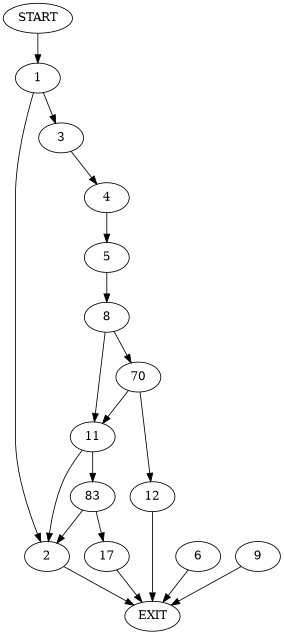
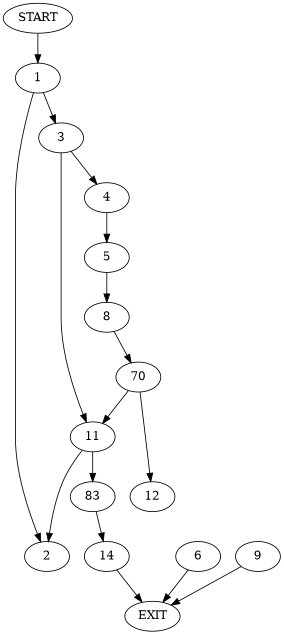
(100, 373) -> (61, 285)
(72, 523) -> none
(152, 552) -> none
(107, 556) -> (107, 556)
(95, 584) -> none
